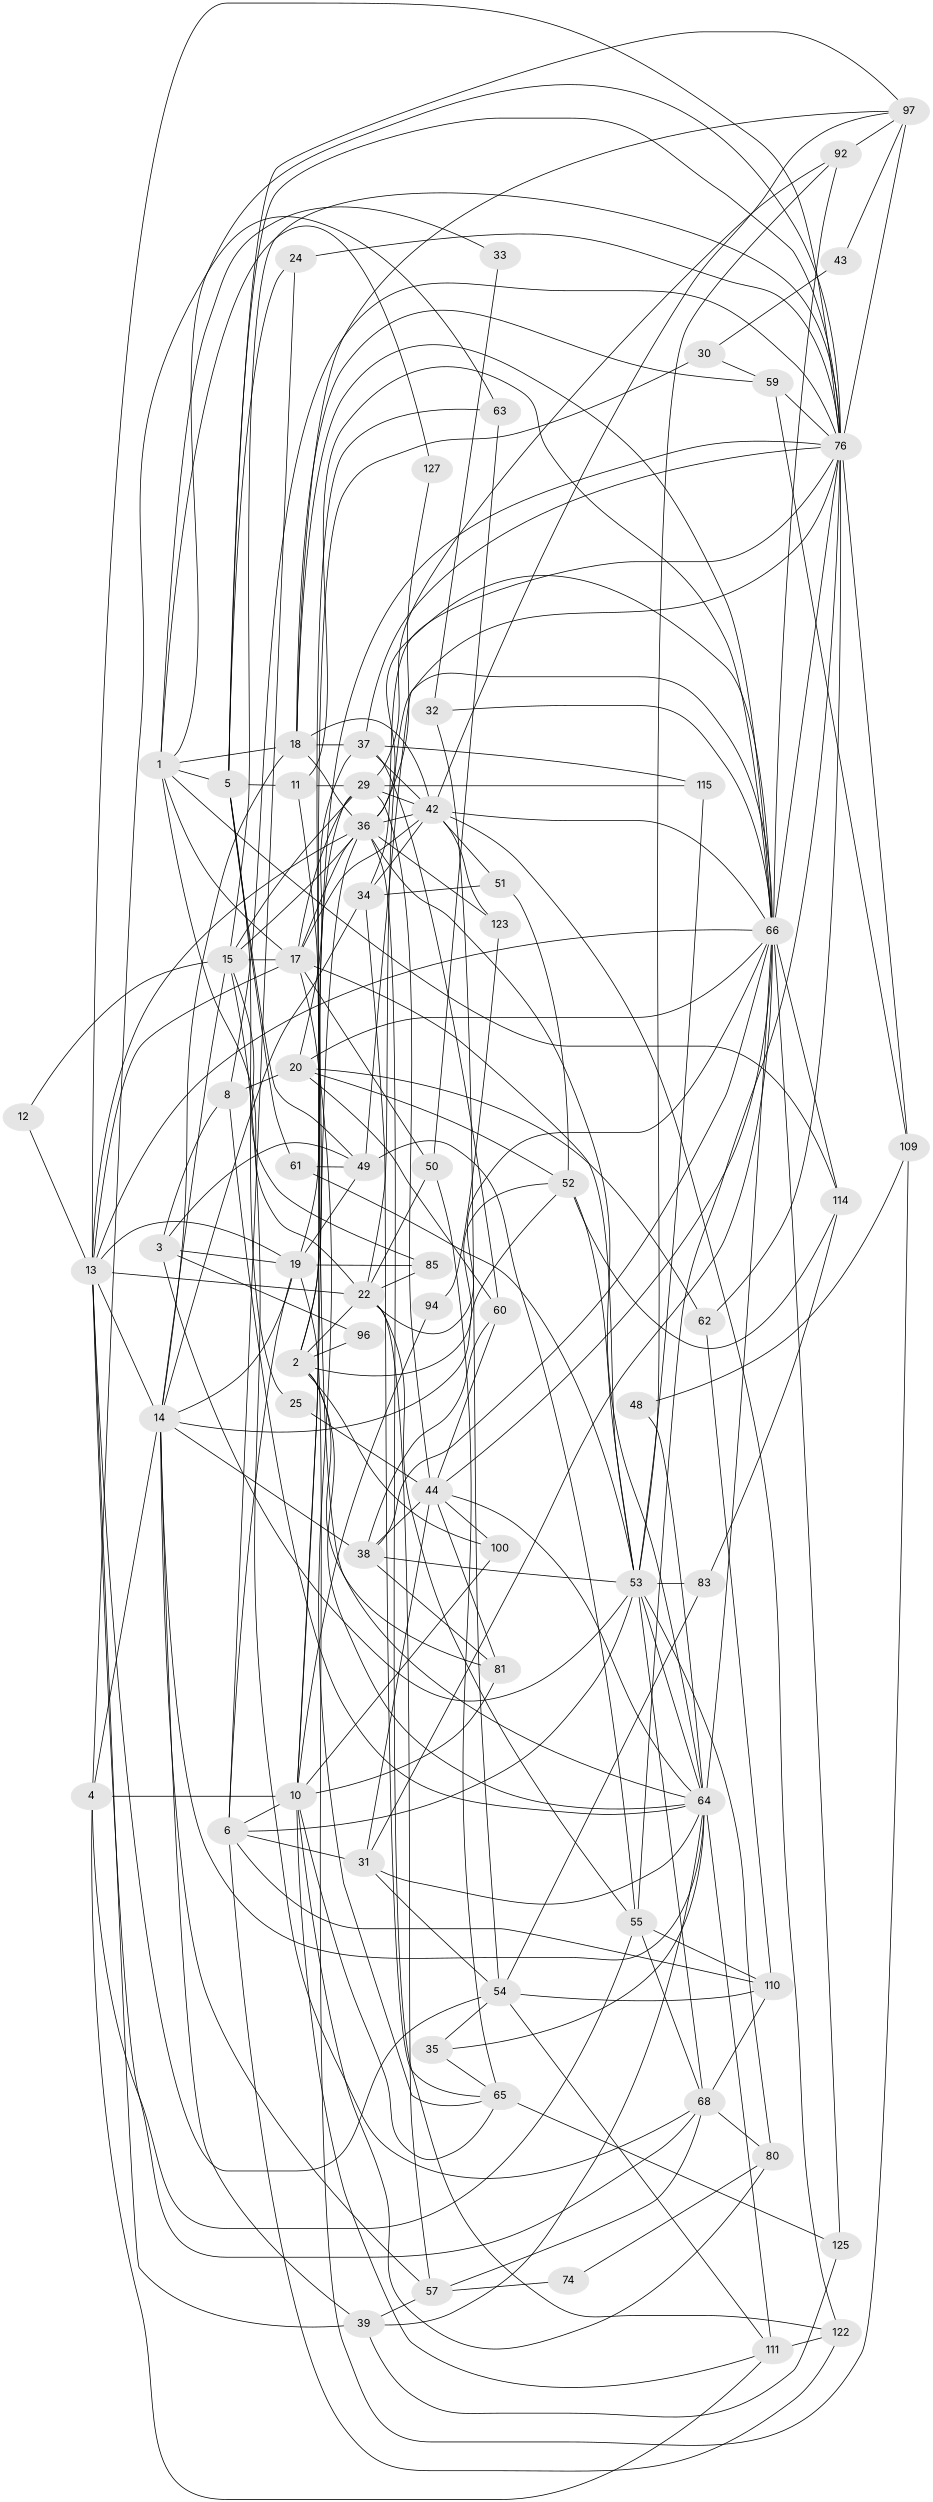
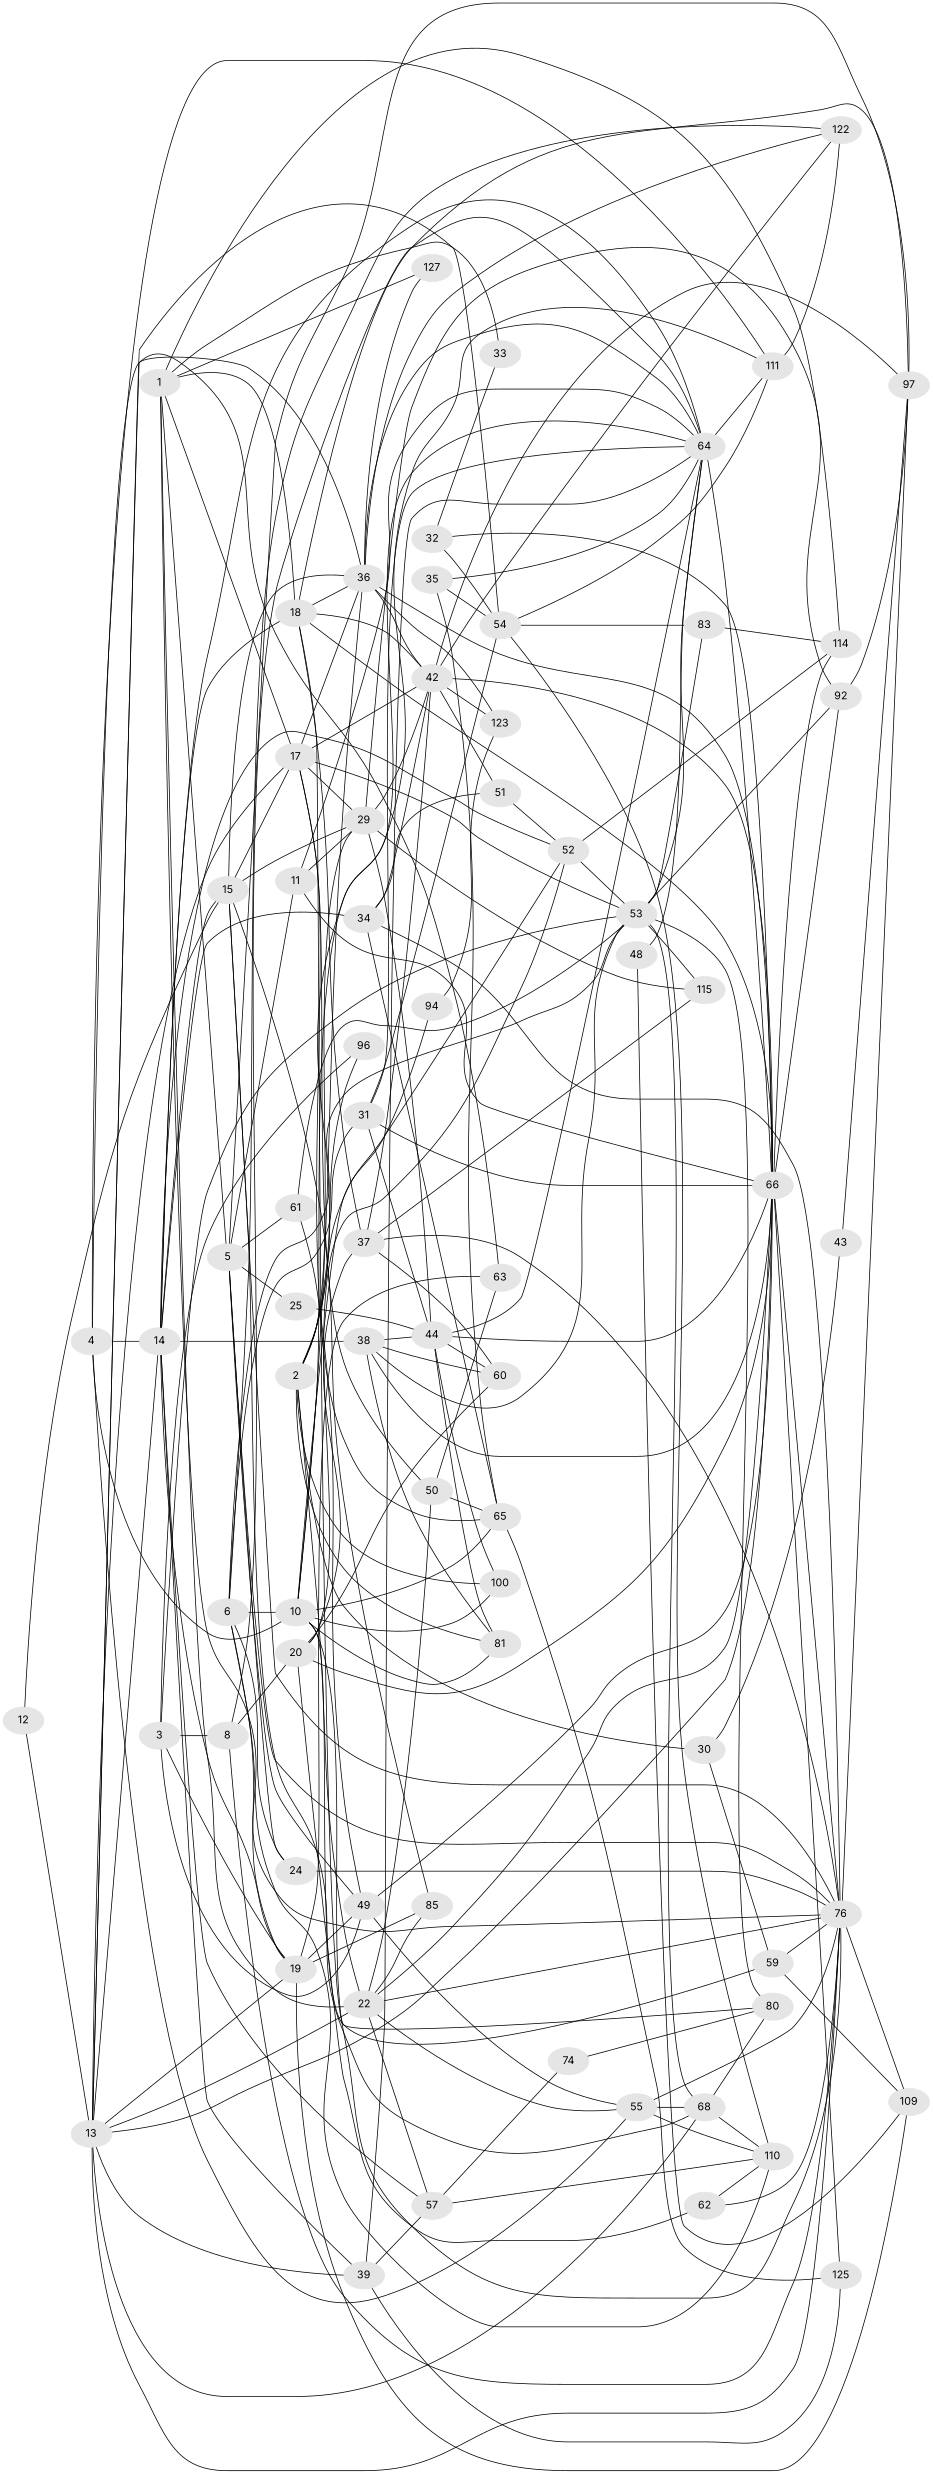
(599, 2228) -> (603, 2181)
